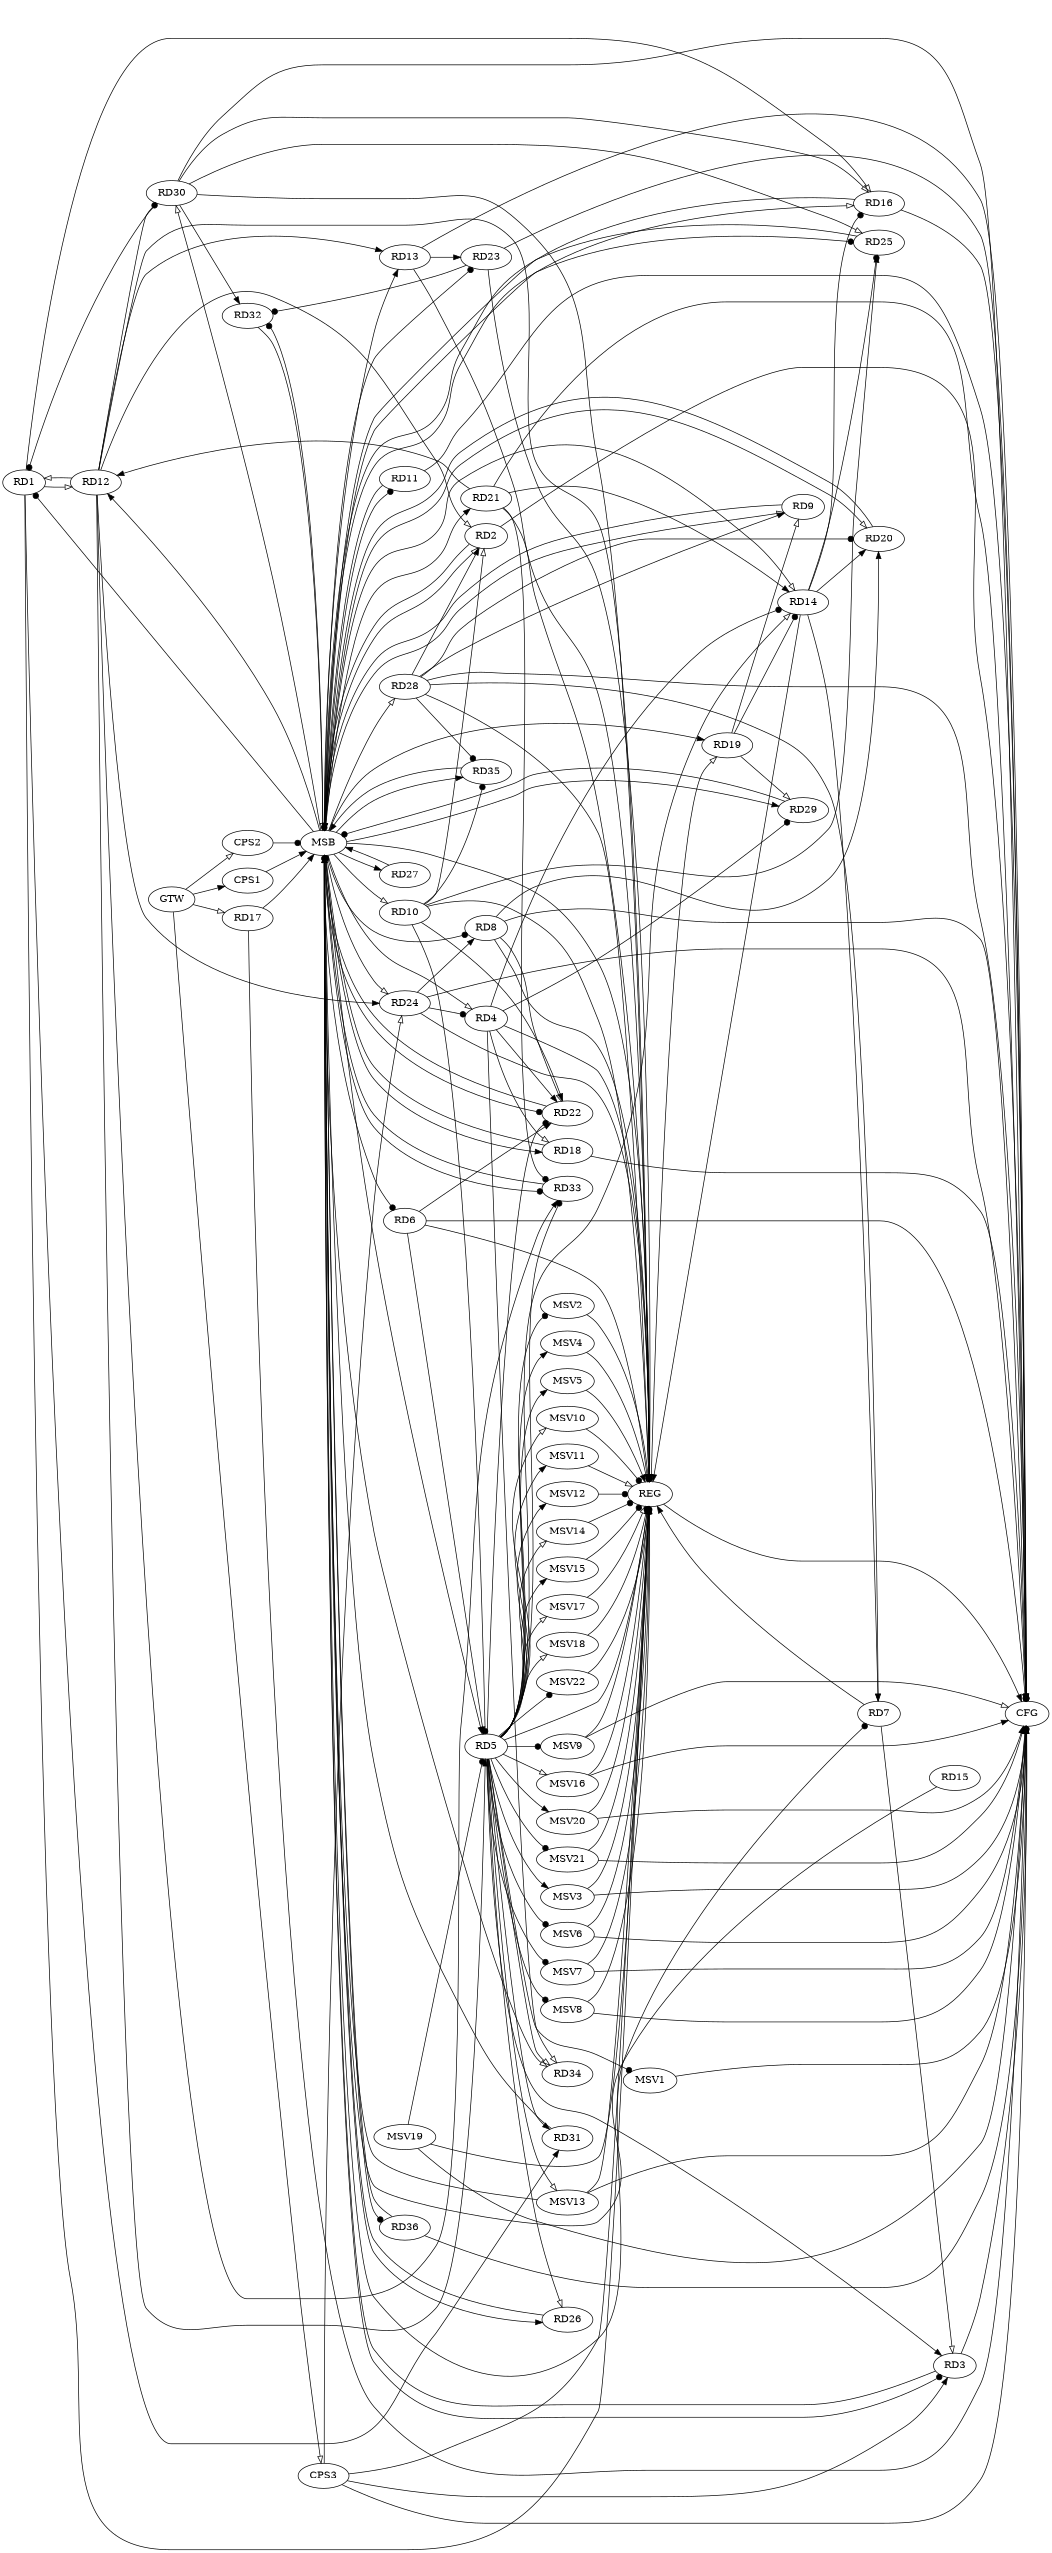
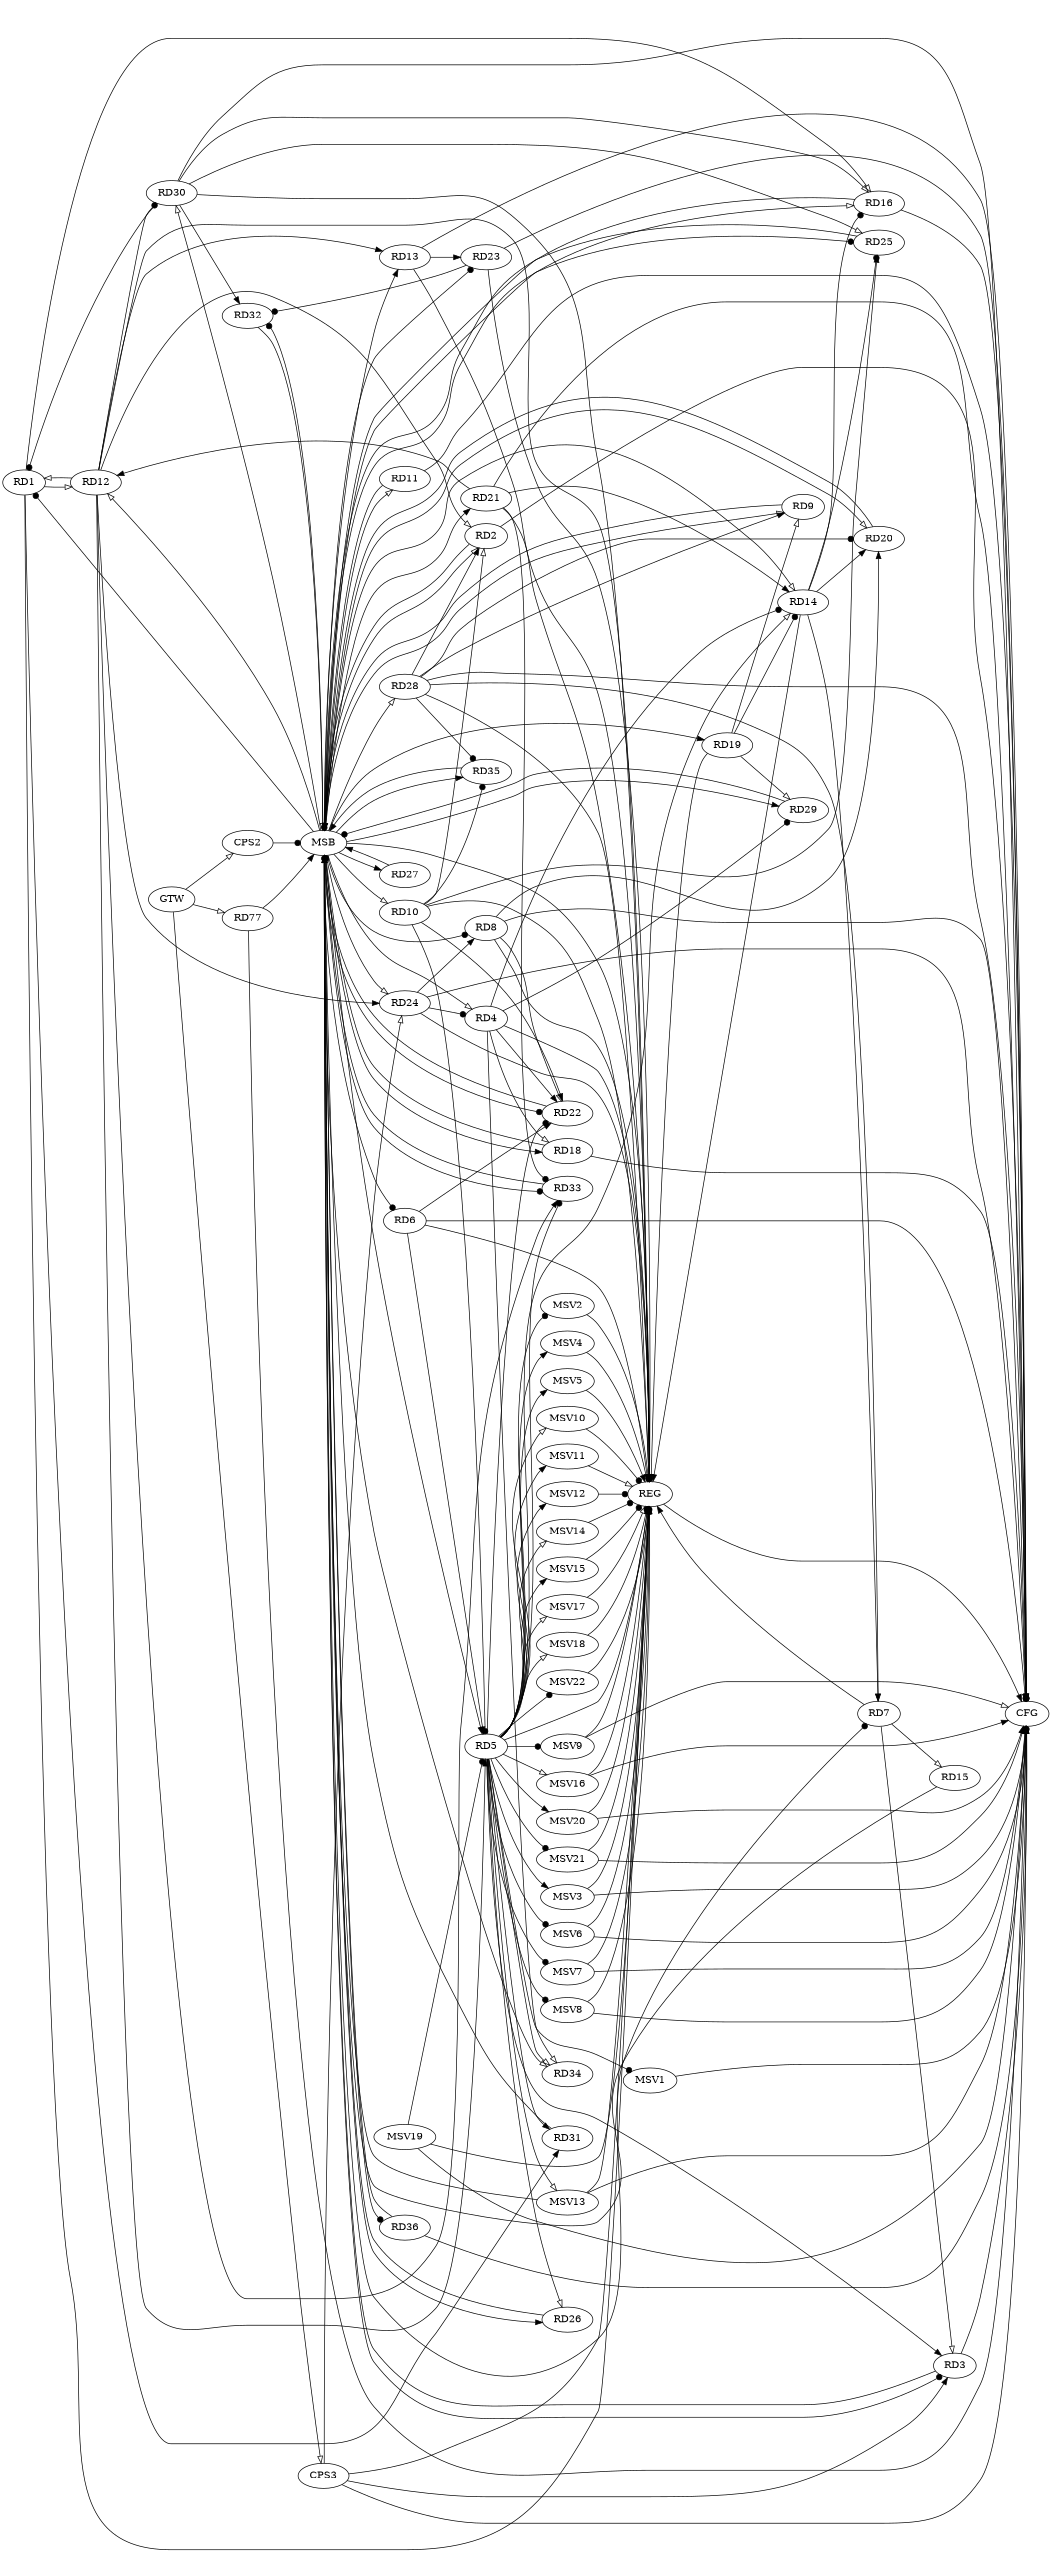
(238, 652) -> (238, 652)
(340, 657) -> (340, 657)
(248, 881) -> none
(248, 918) -> (248, 918)
(665, 1119) -> (665, 1112)
none -> (909, 1739)
